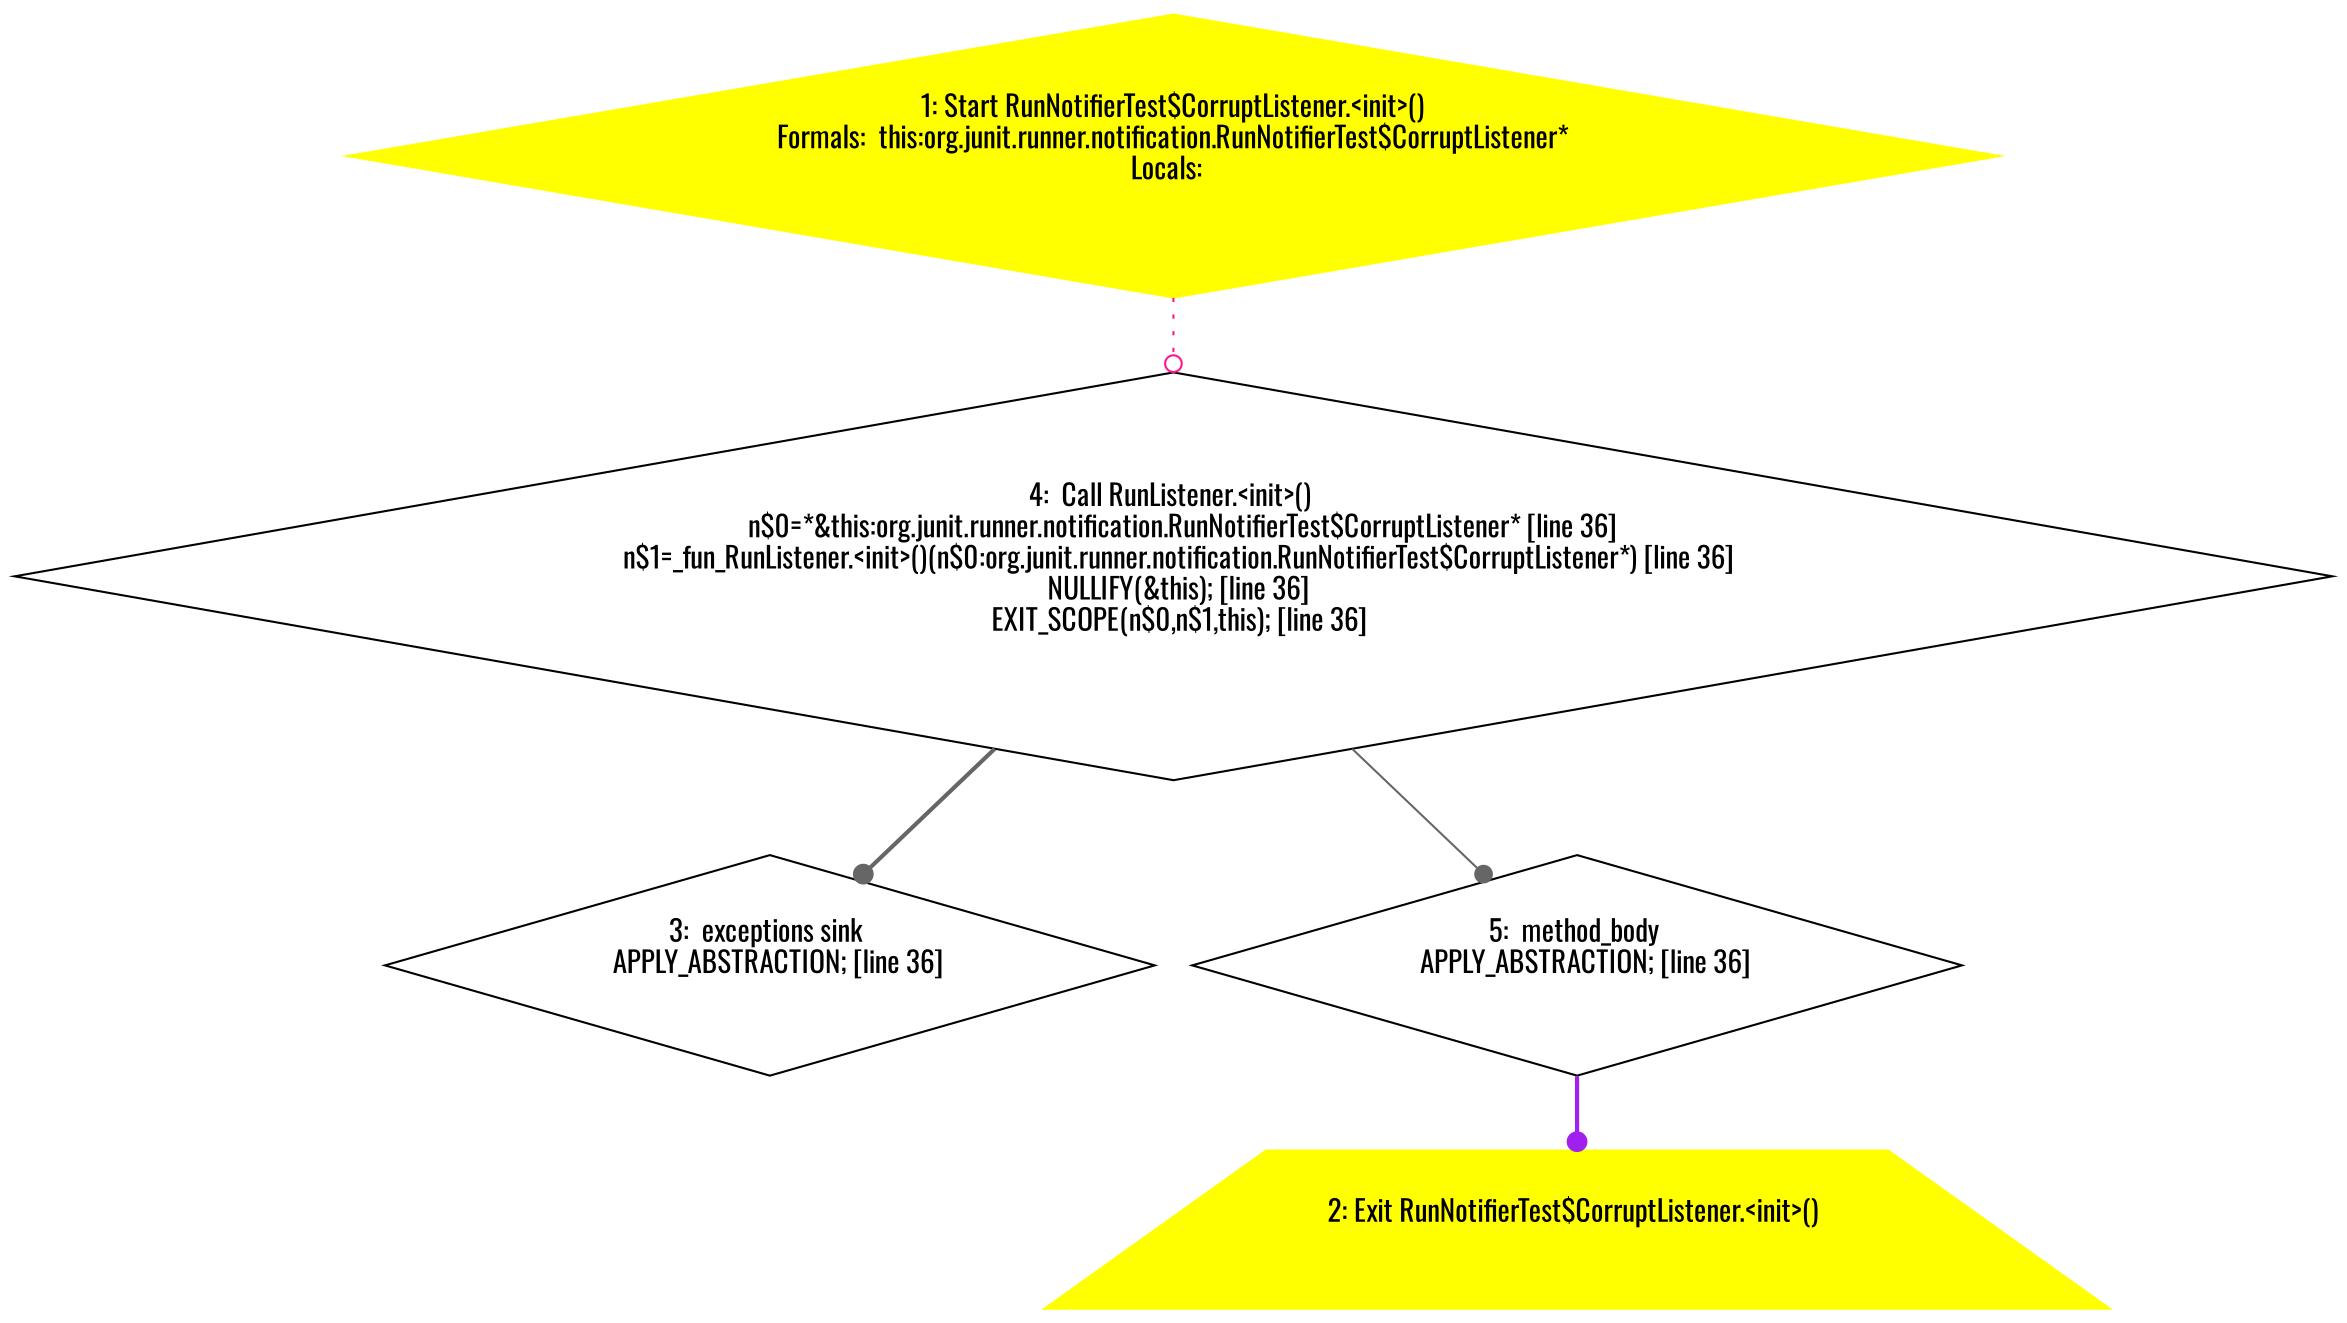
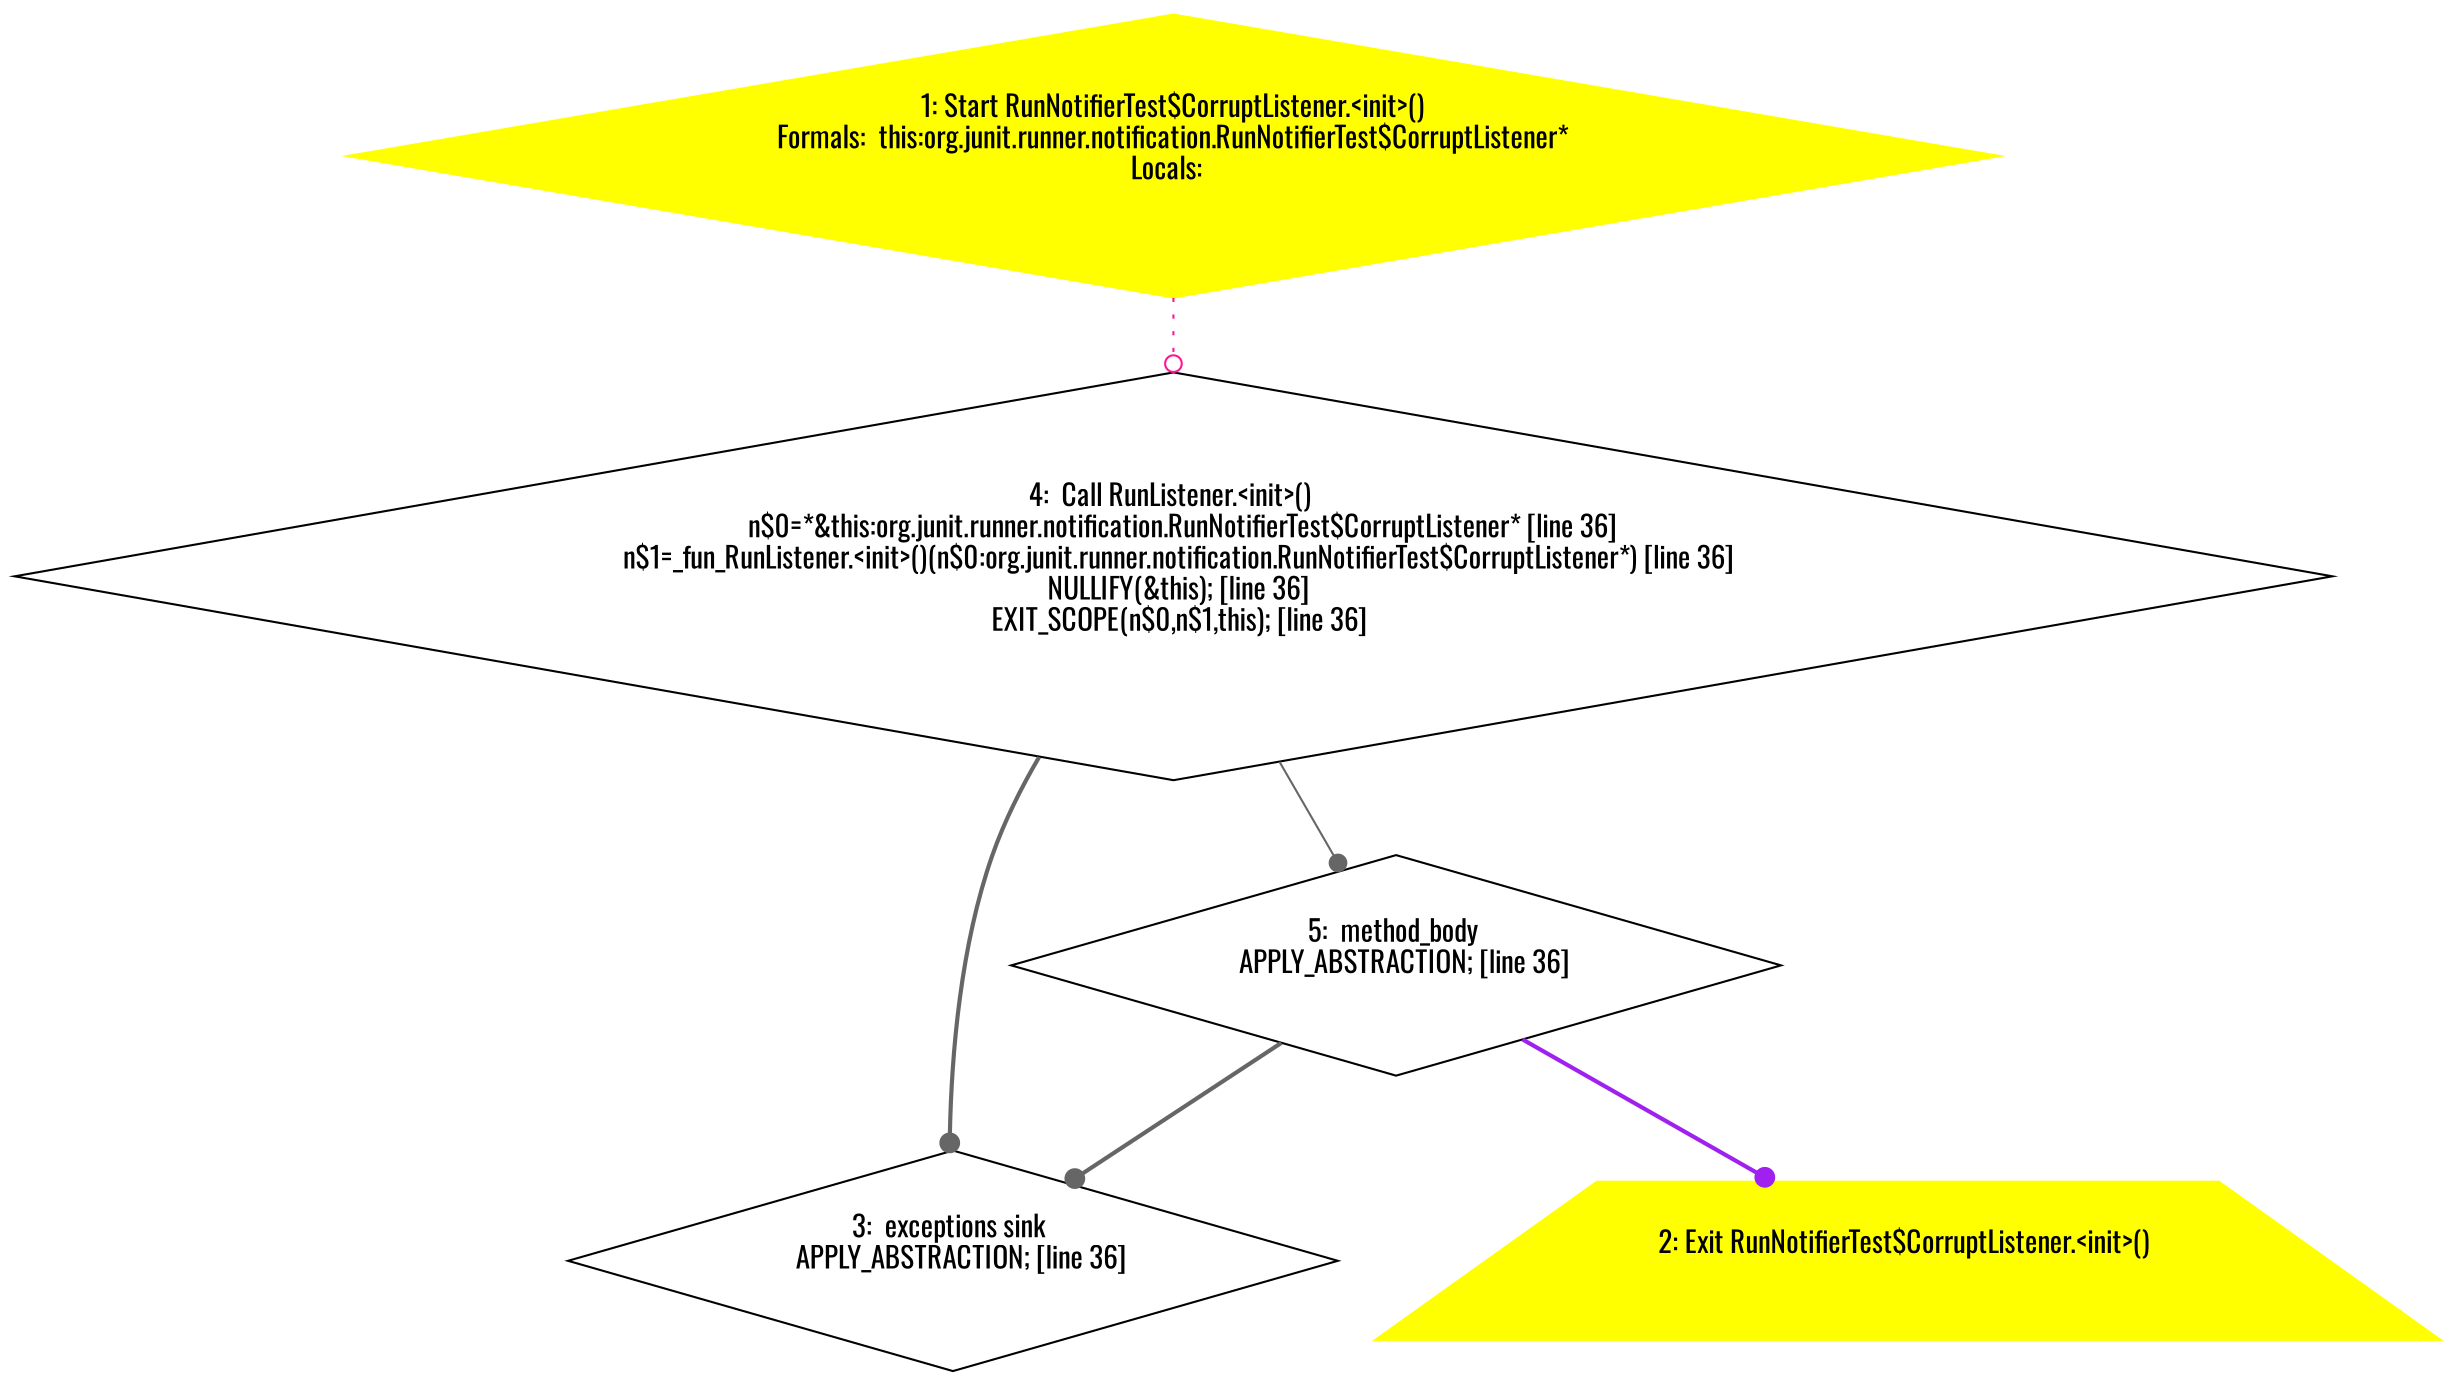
none -> (1182, 1108)
